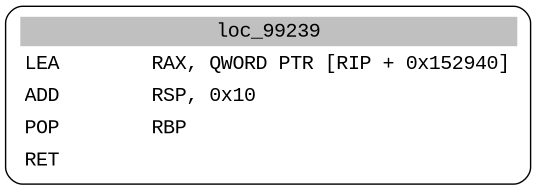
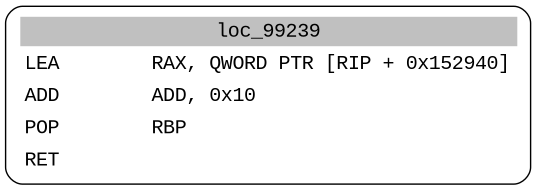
(141, 95) -> (141, 95)
